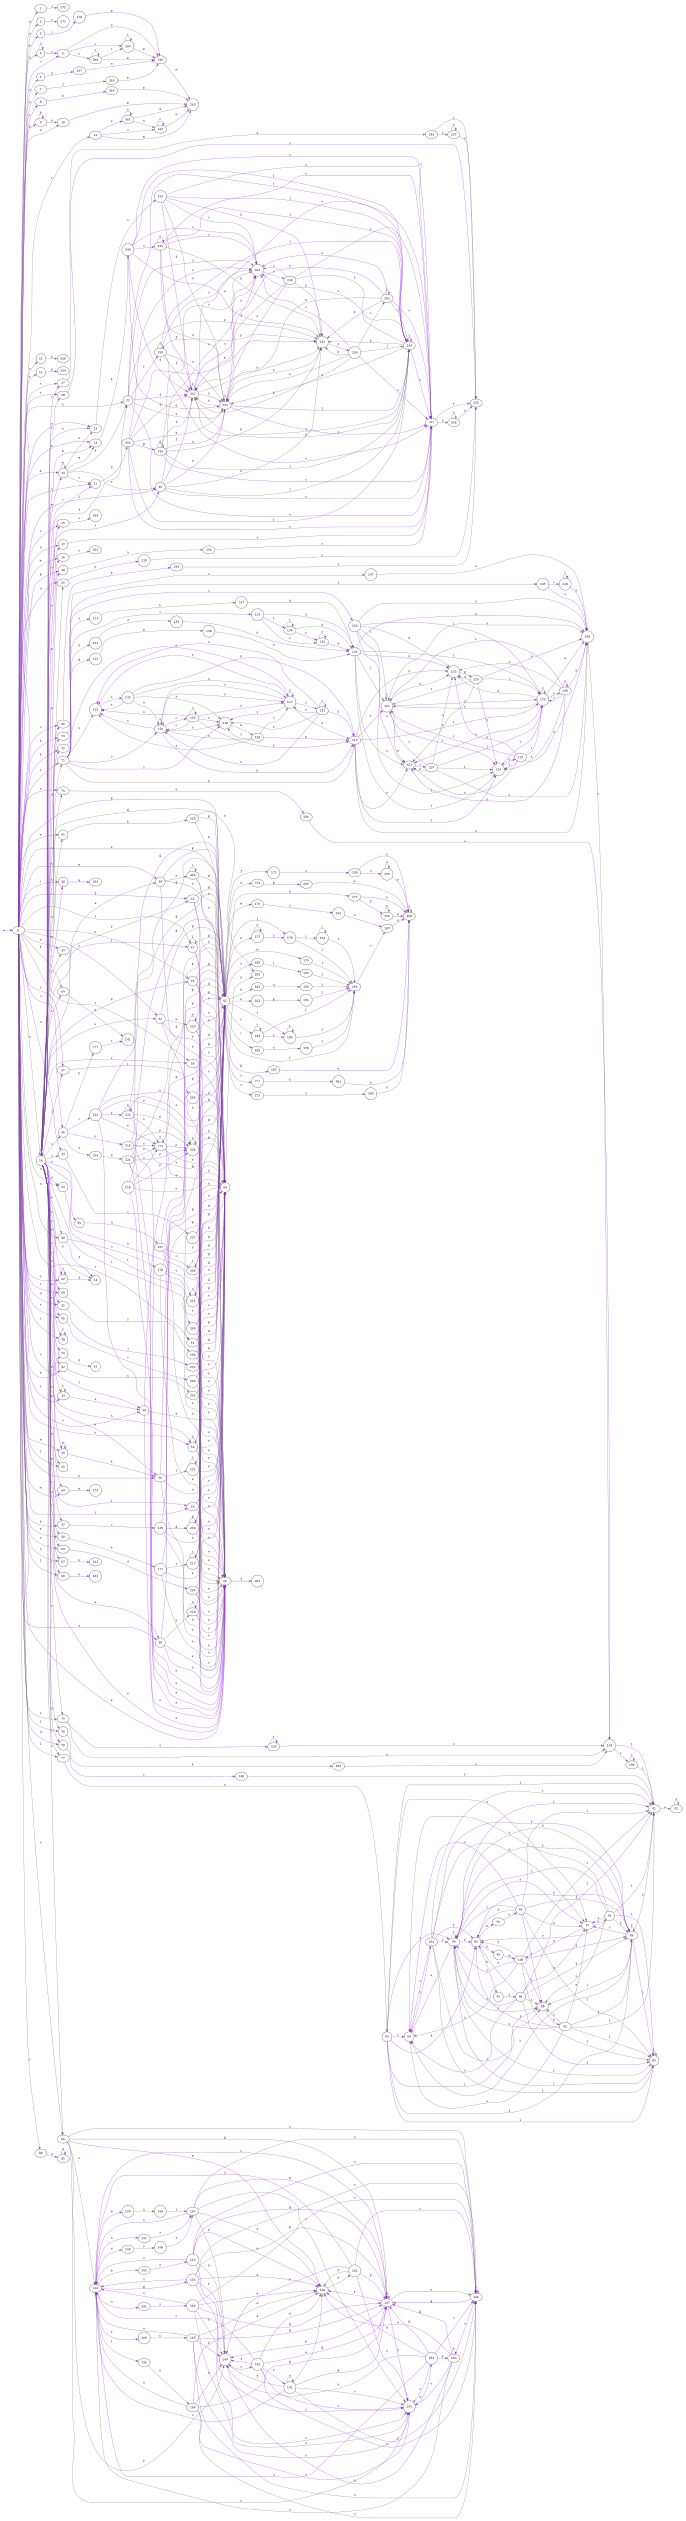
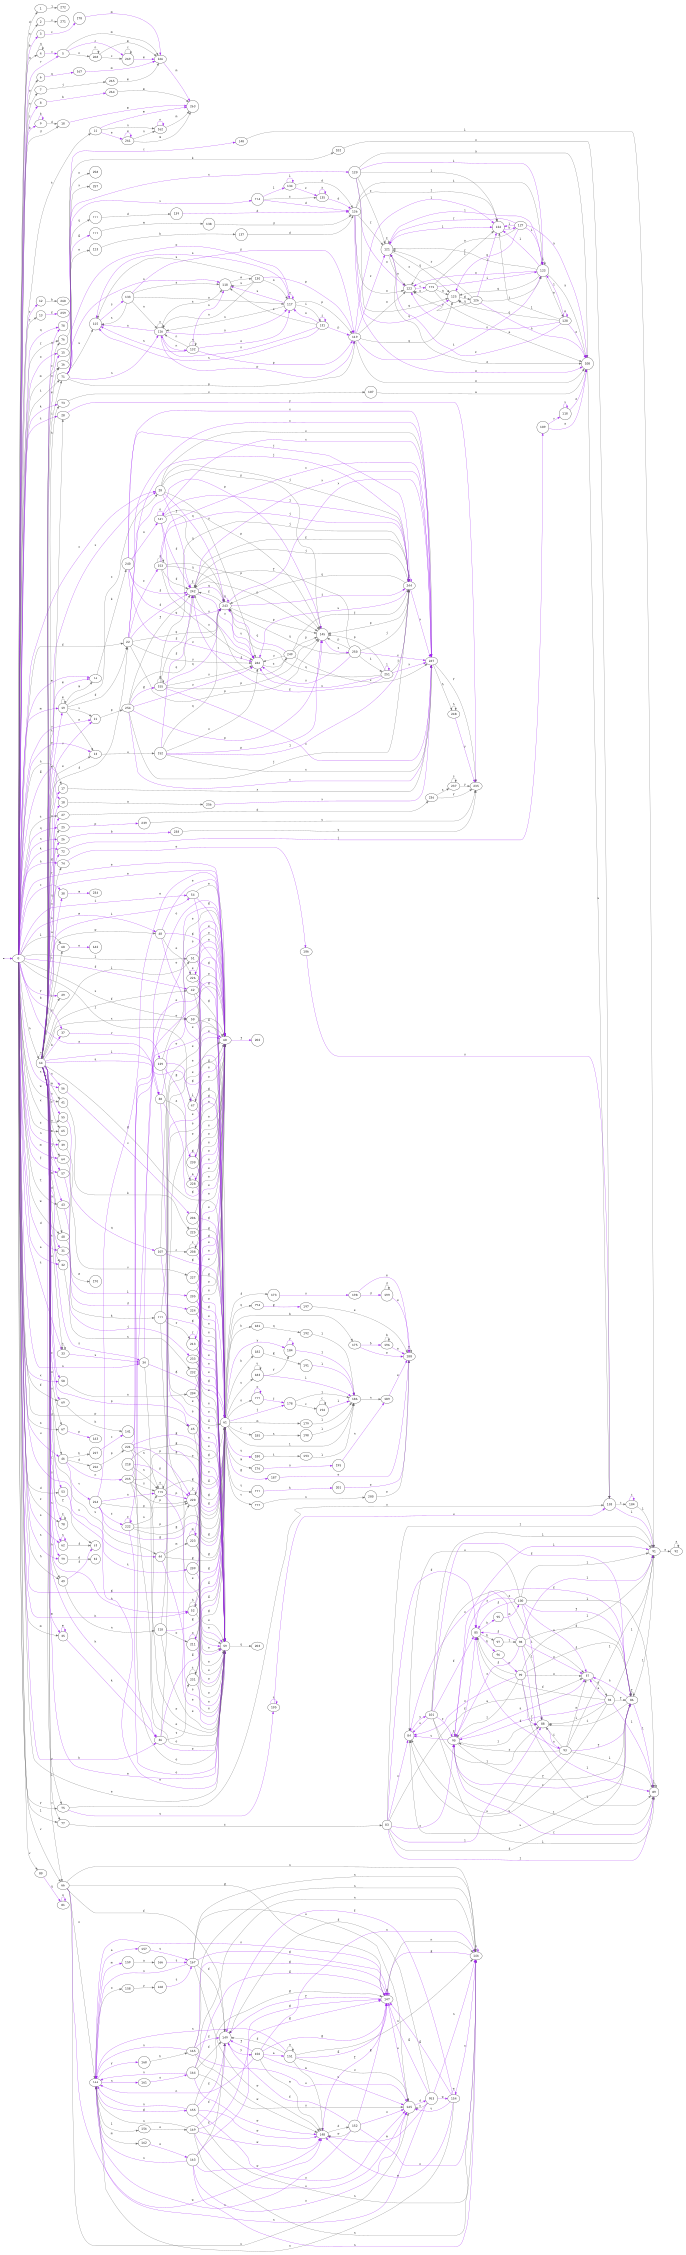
(231, 883) -> (207, 1408)
none -> (27, 1071)
(214, 1396) -> (203, 1249)
(555, 1942) -> (558, 1634)
